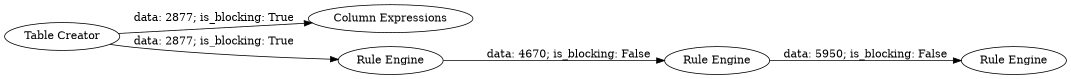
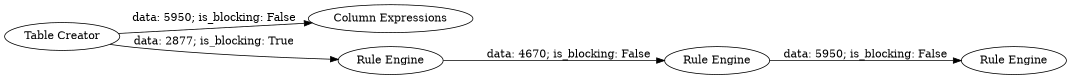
(214, 18) -> (214, 18)
